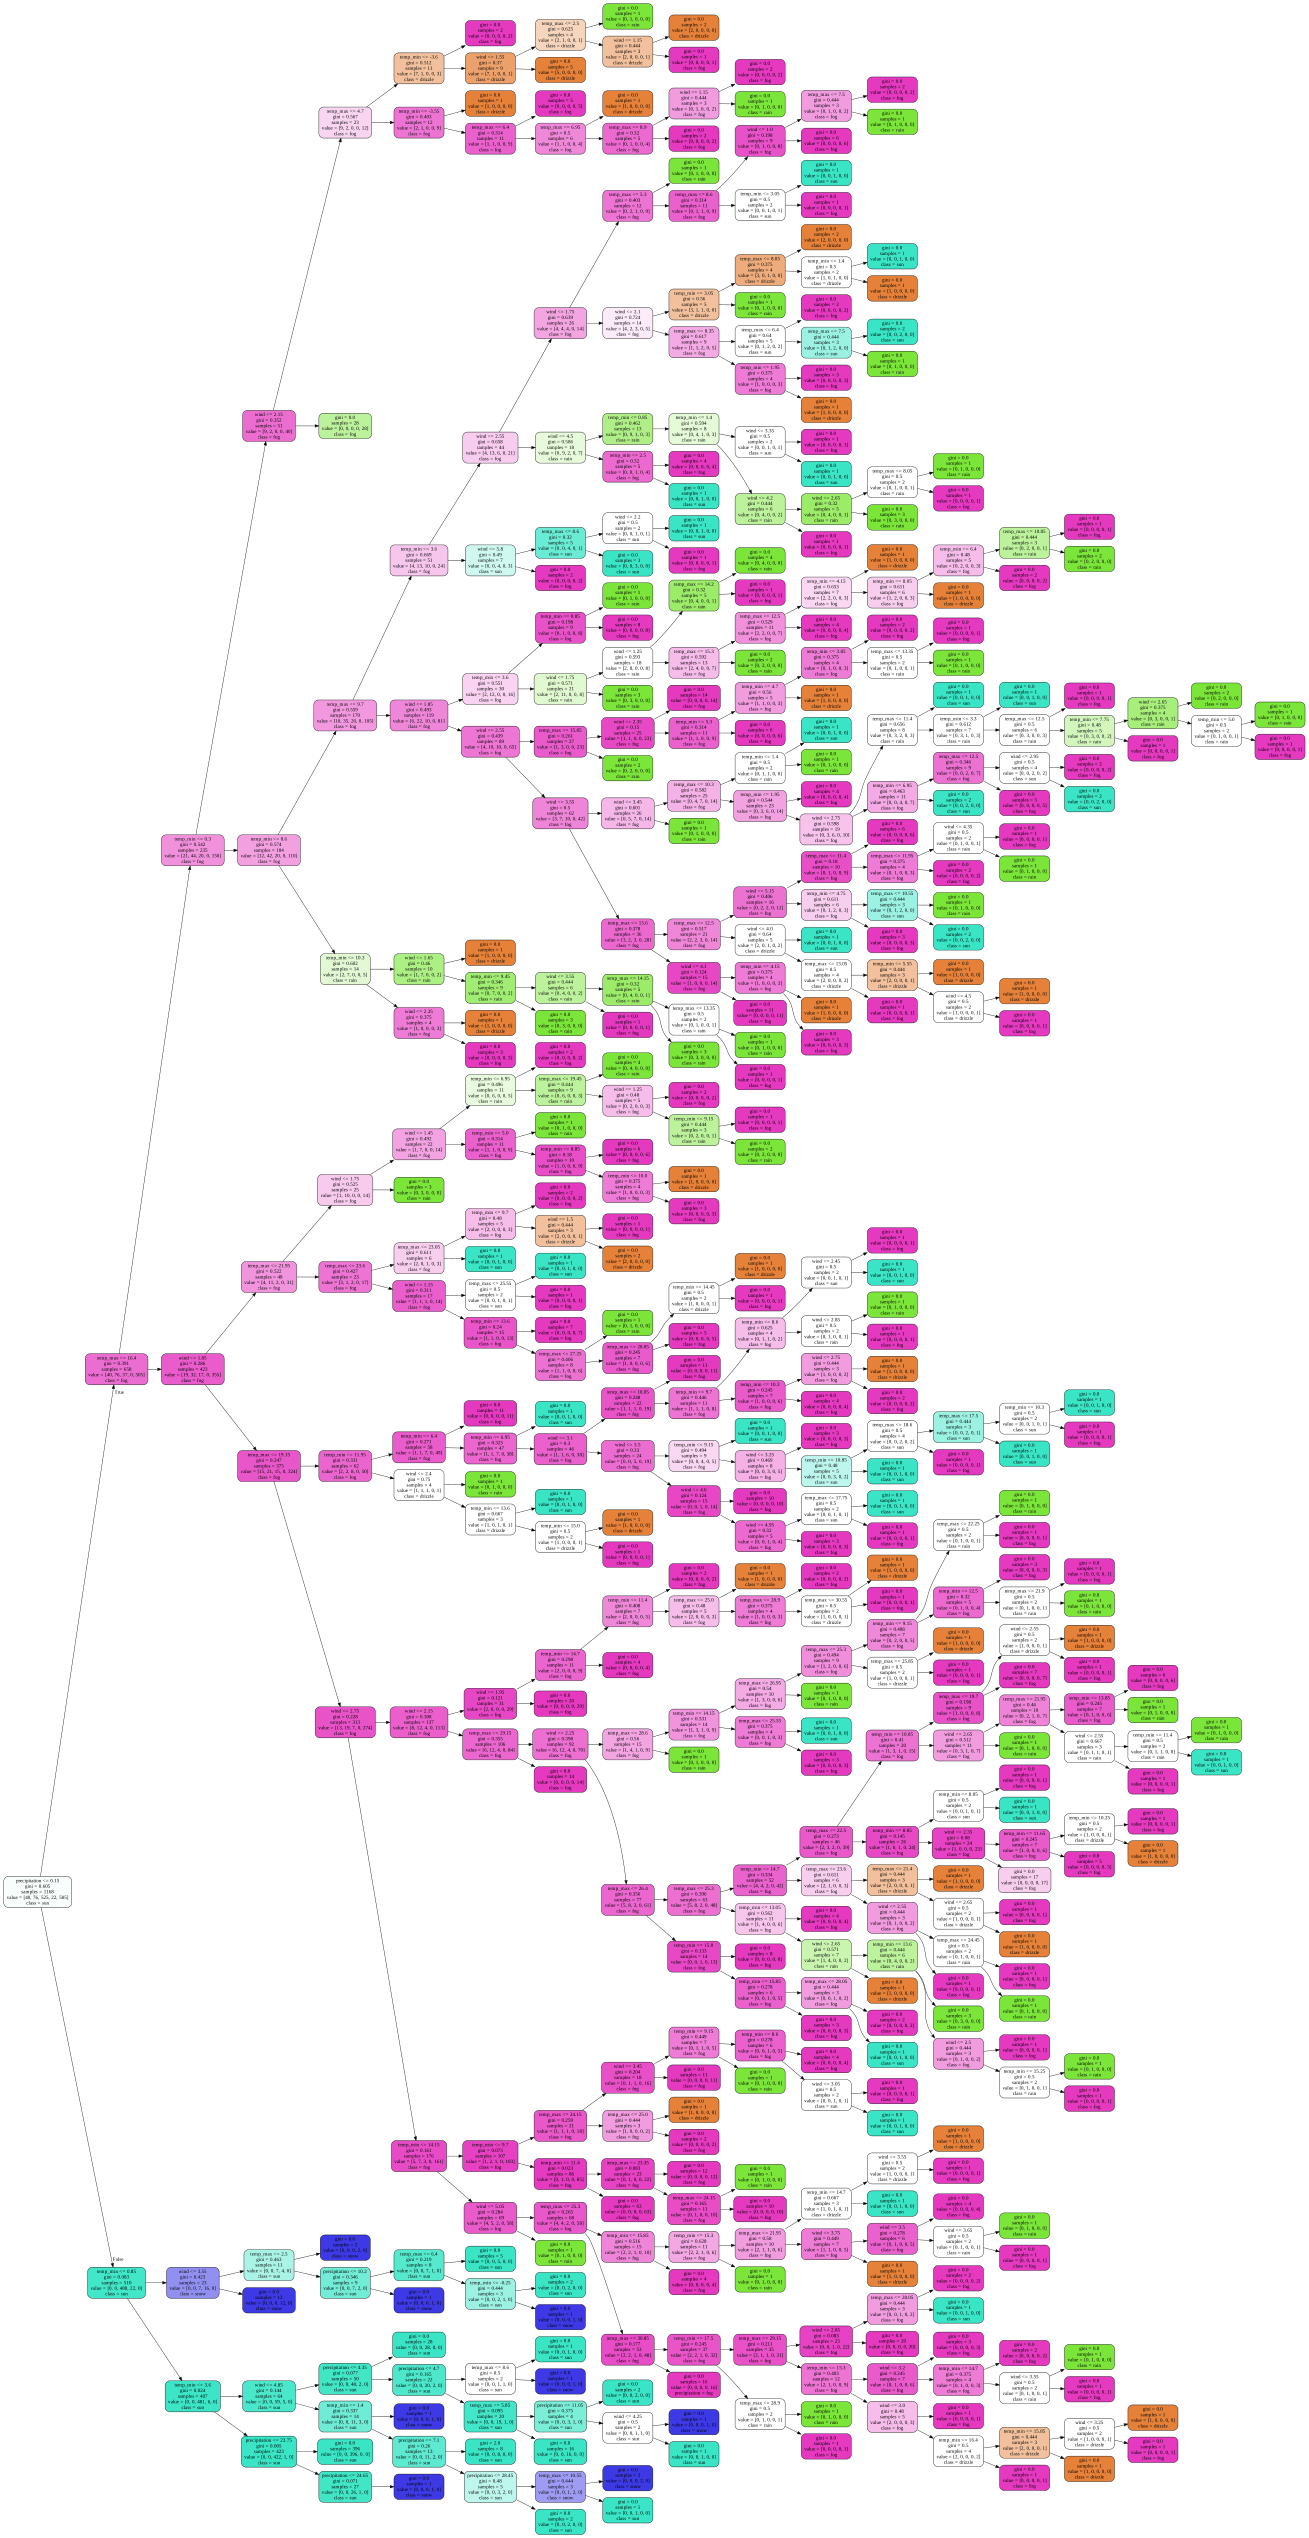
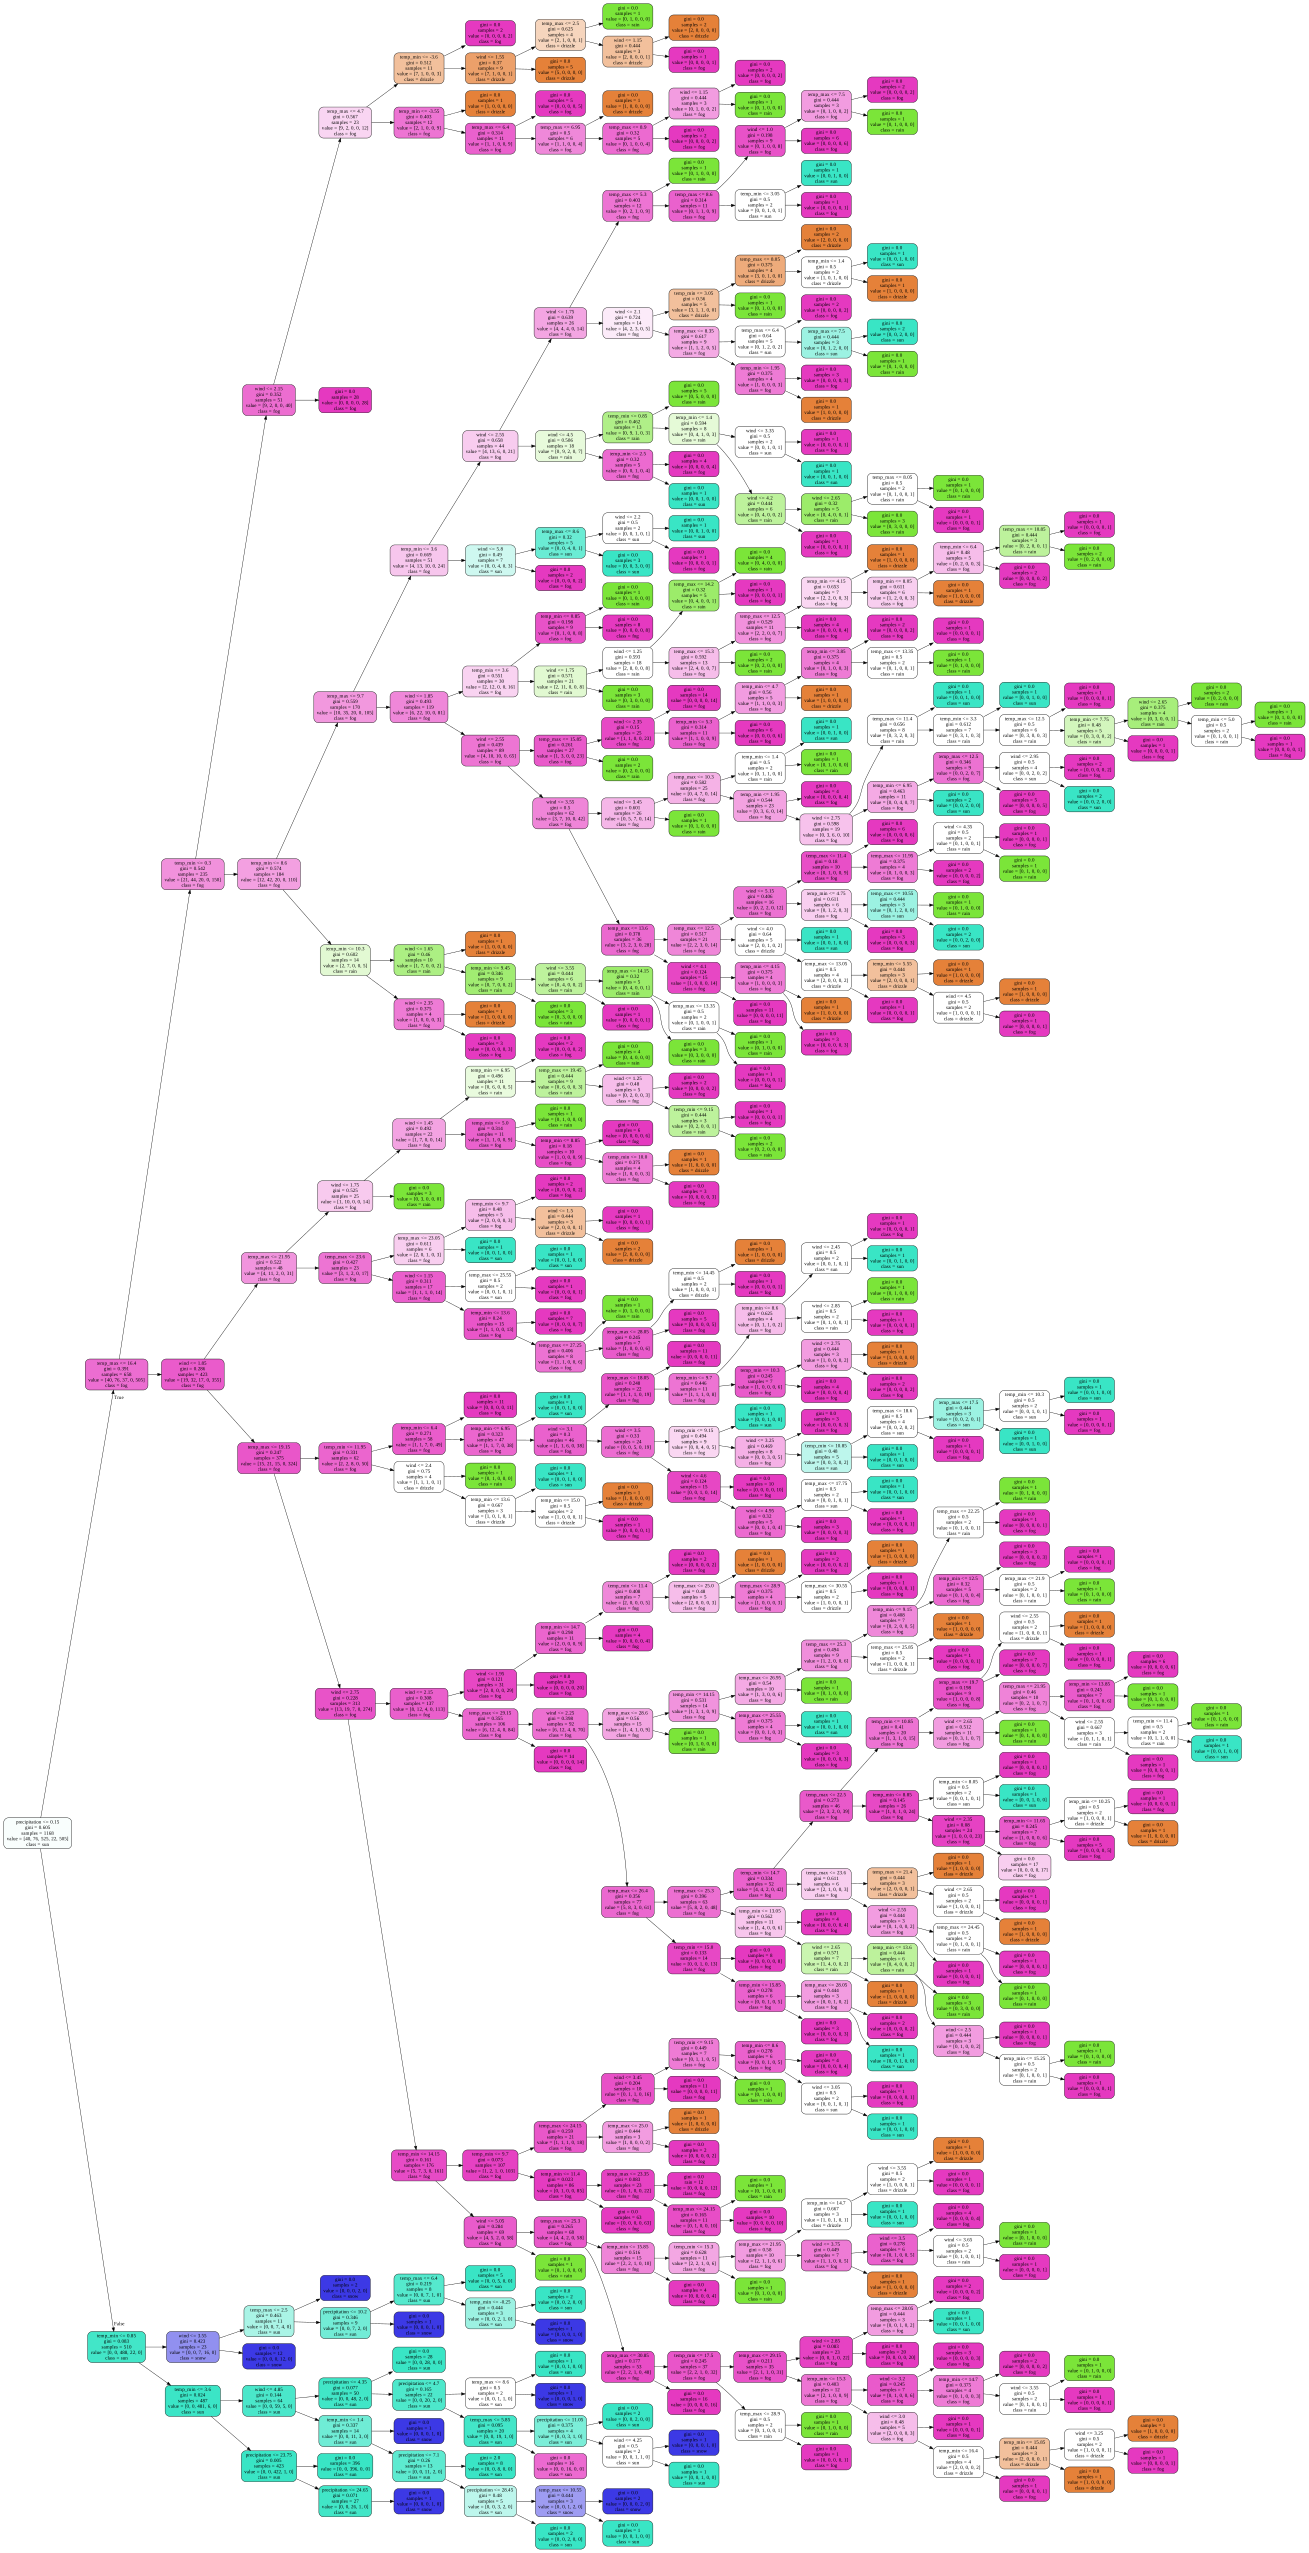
none -> (694, 394)
(345, 426) -> (345, 400)
(694, 2174) -> (694, 2185)
(694, 2385) -> (694, 2402)
(560, 2452) -> (560, 2466)
